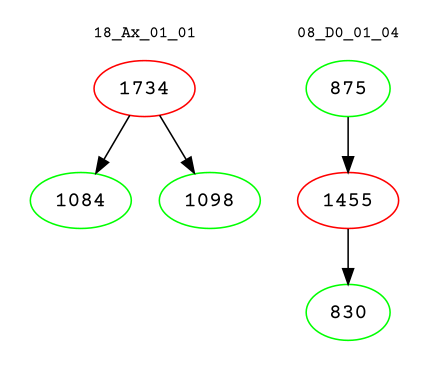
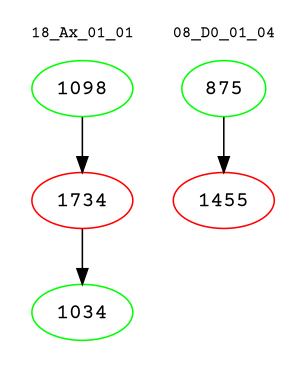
(173, 137) -> (82, 137)
(81, 200) -> (82, 312)
(348, 312) -> none
